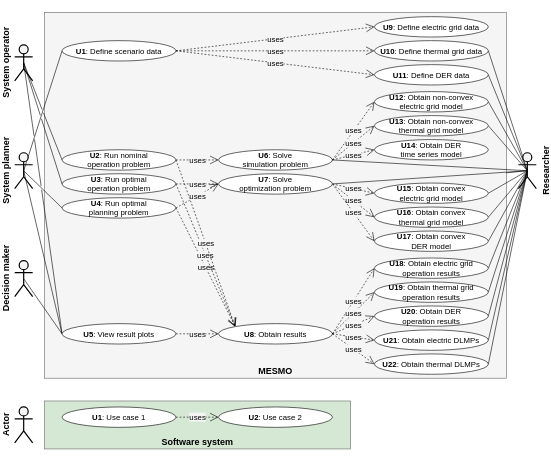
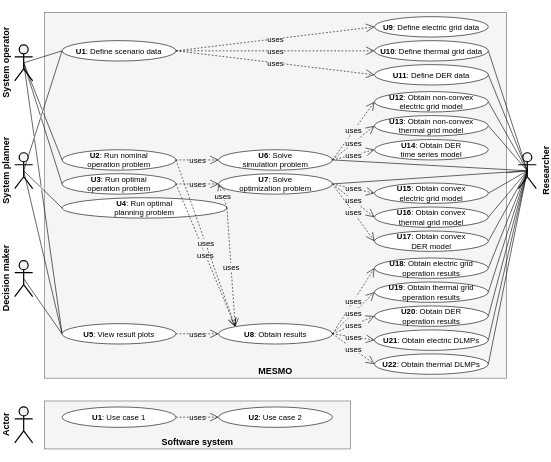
none -> (46, 56)
(119, 208) -> (145, 208)
(198, 425) -> (198, 425)
